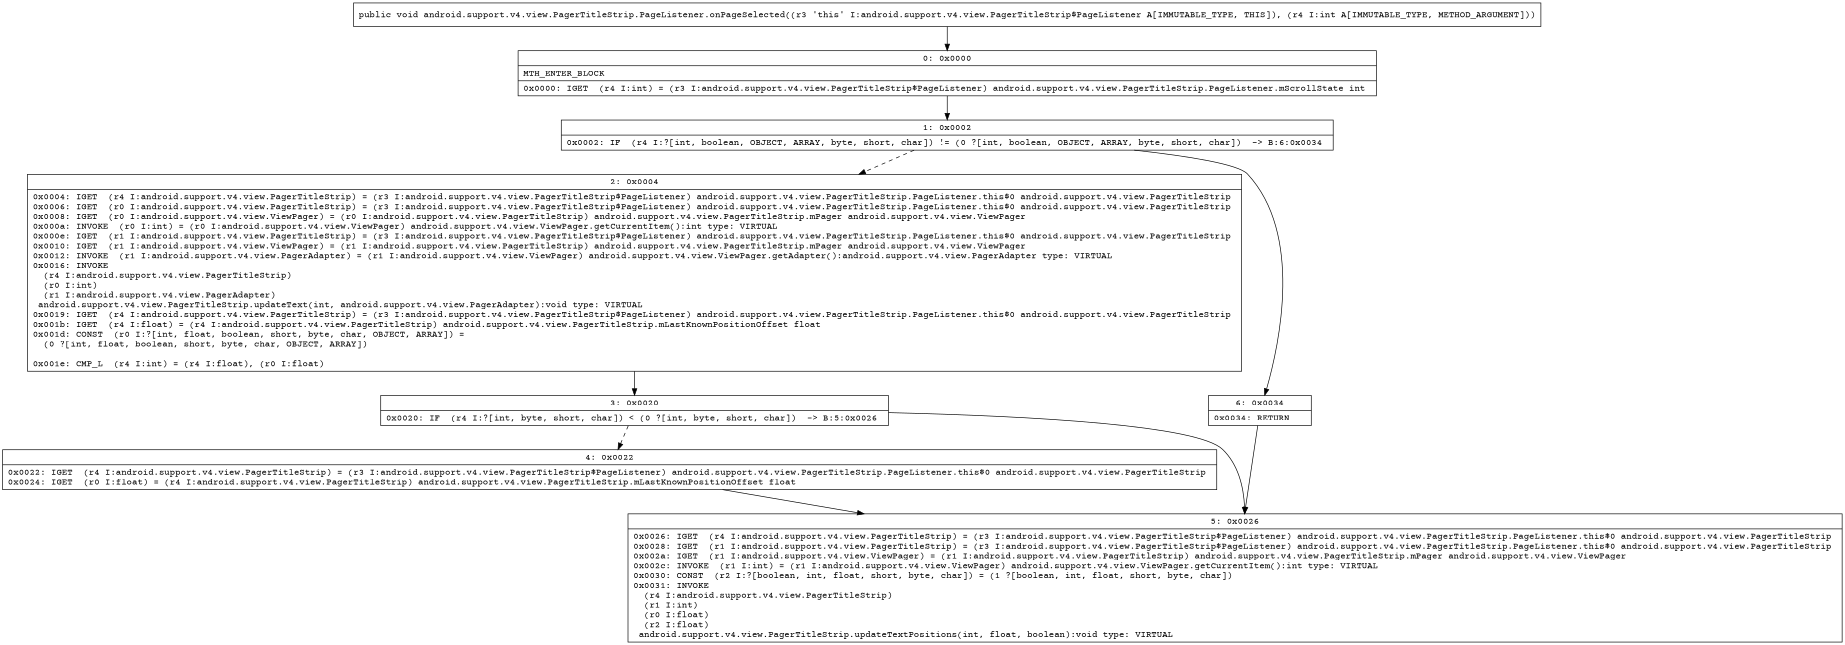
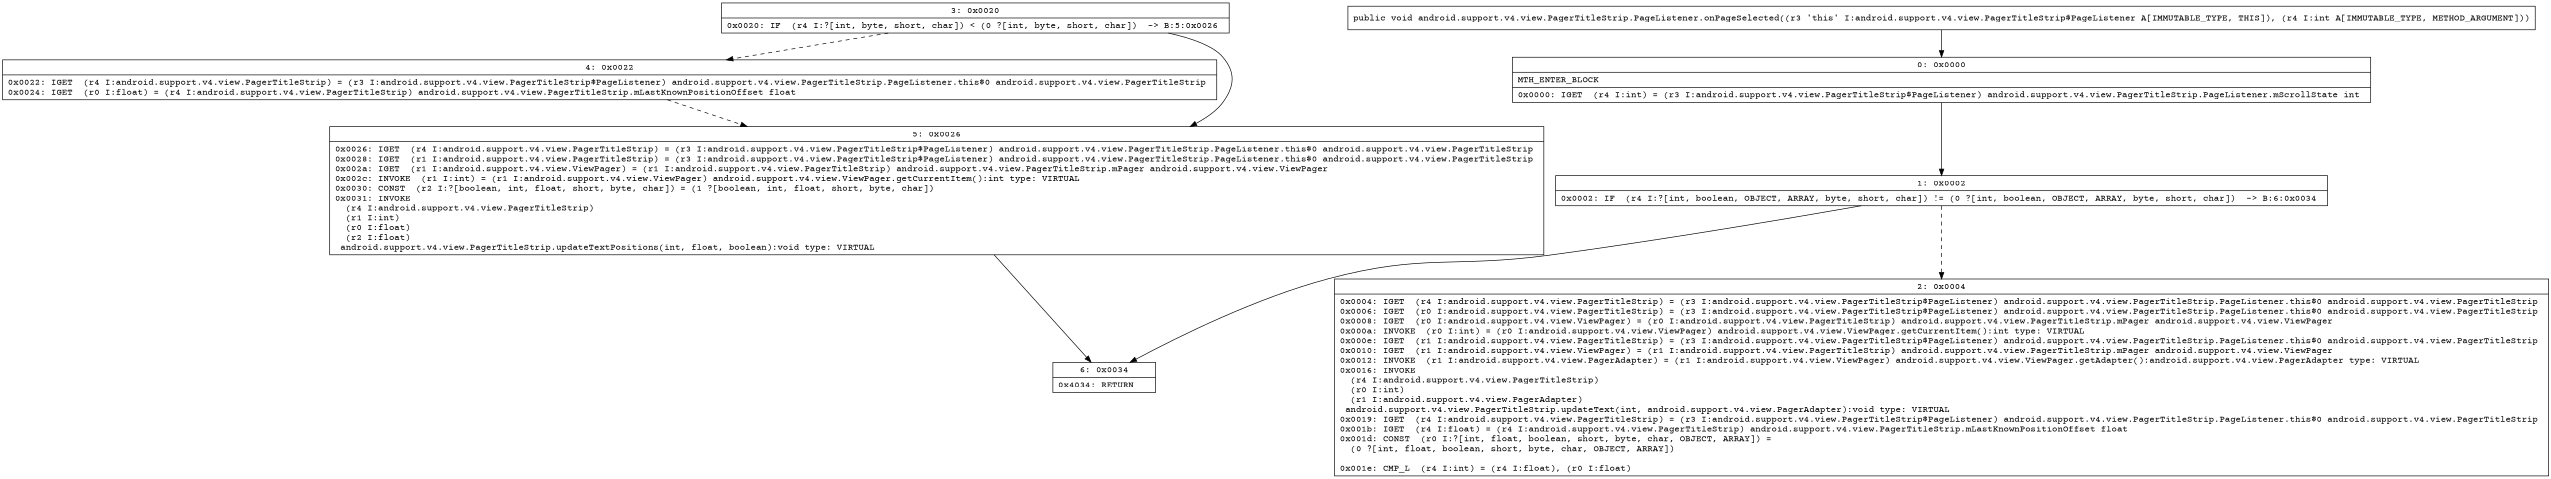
(635, 380) -> none
(1260, 418) -> (1104, 385)
(1252, 466) -> (1040, 306)
(790, 501) -> (704, 112)
